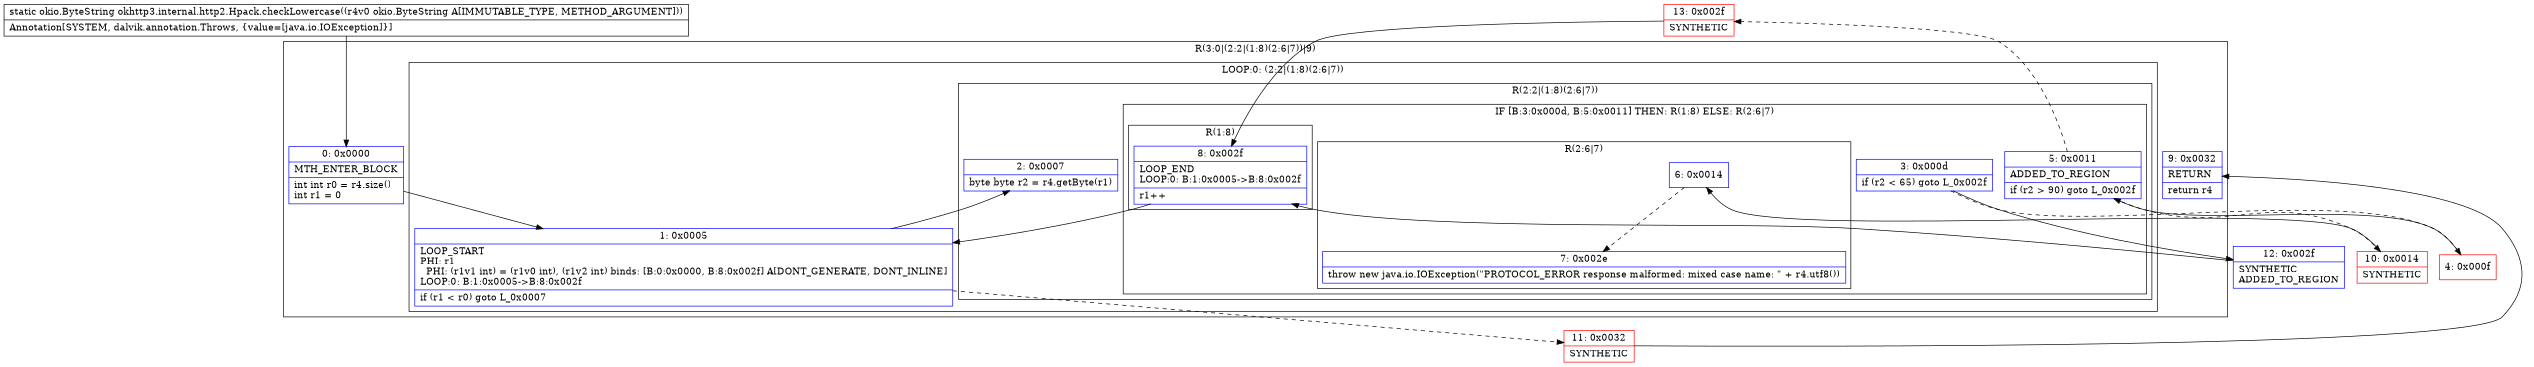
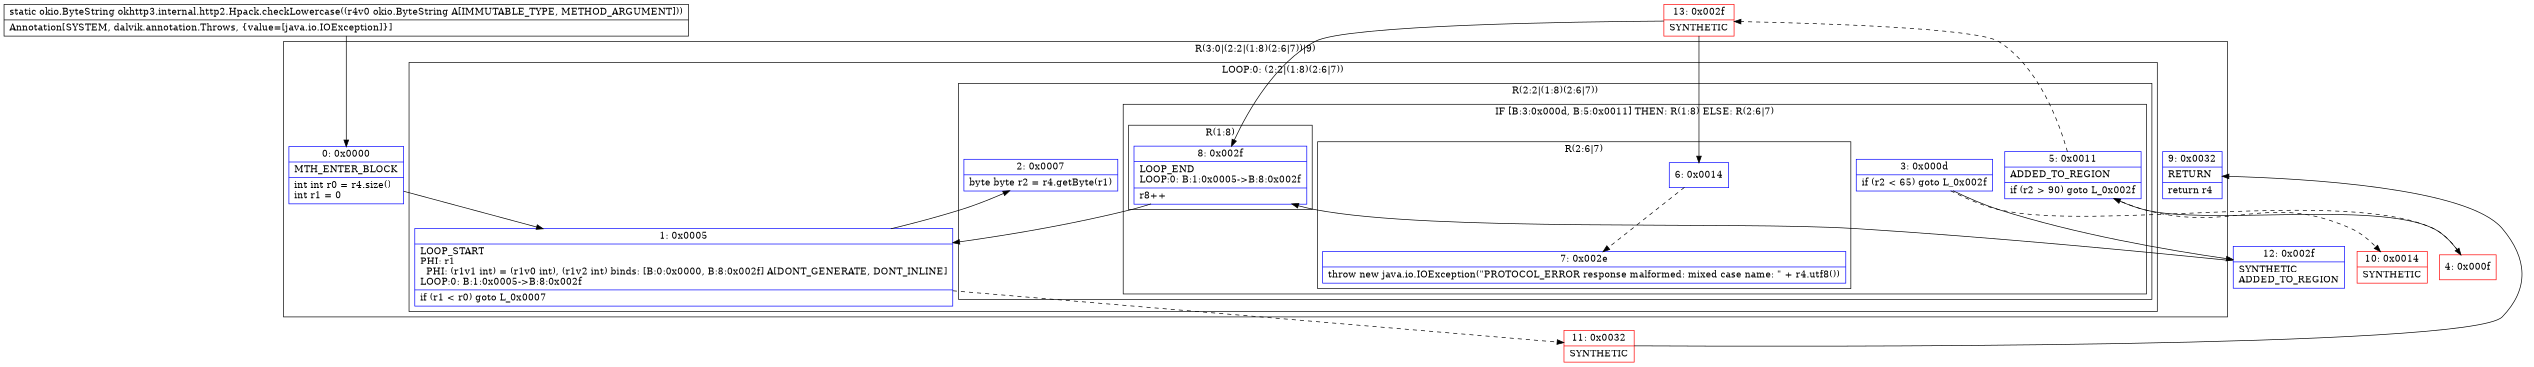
(1153, 196) -> (1153, 196)
(2012, 220) -> (1699, 96)
